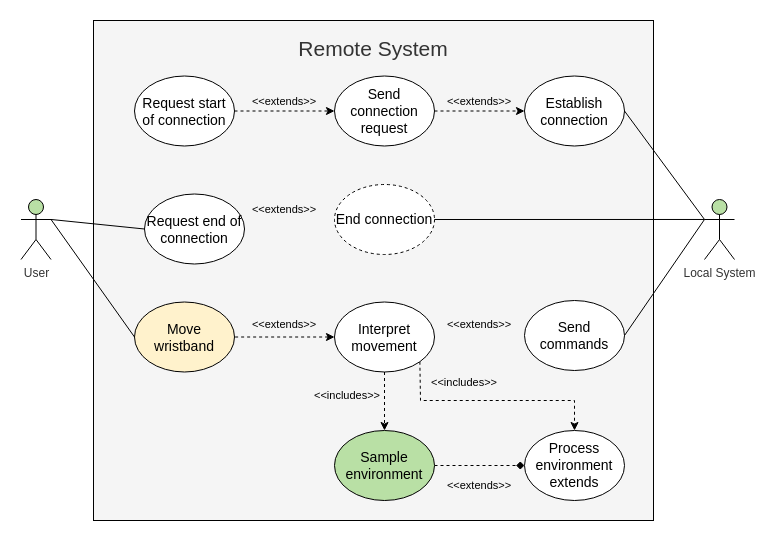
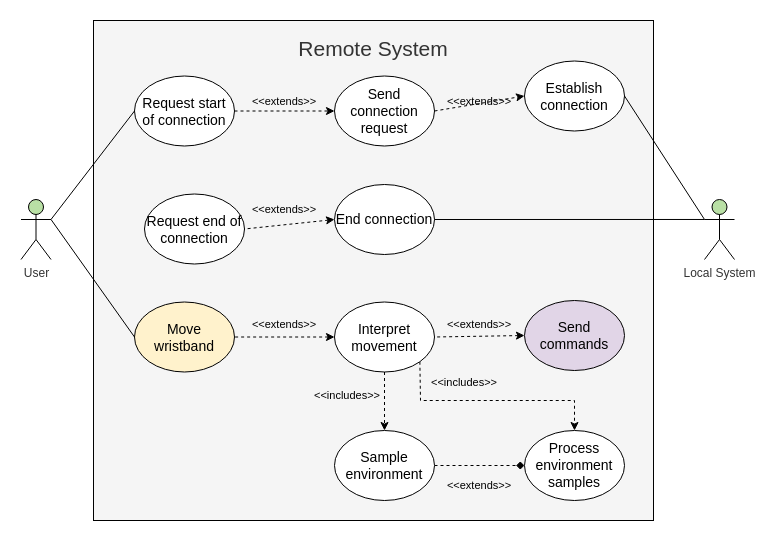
(575, 111) -> (575, 96)
none -> (94, 164)
(385, 220) -> (385, 220)
(99, 224) -> none
none -> (287, 224)
(664, 278) -> none
none -> (477, 336)
(575, 336) -> (575, 336)
(385, 466) -> (385, 466)
(575, 466) -> (575, 466)
